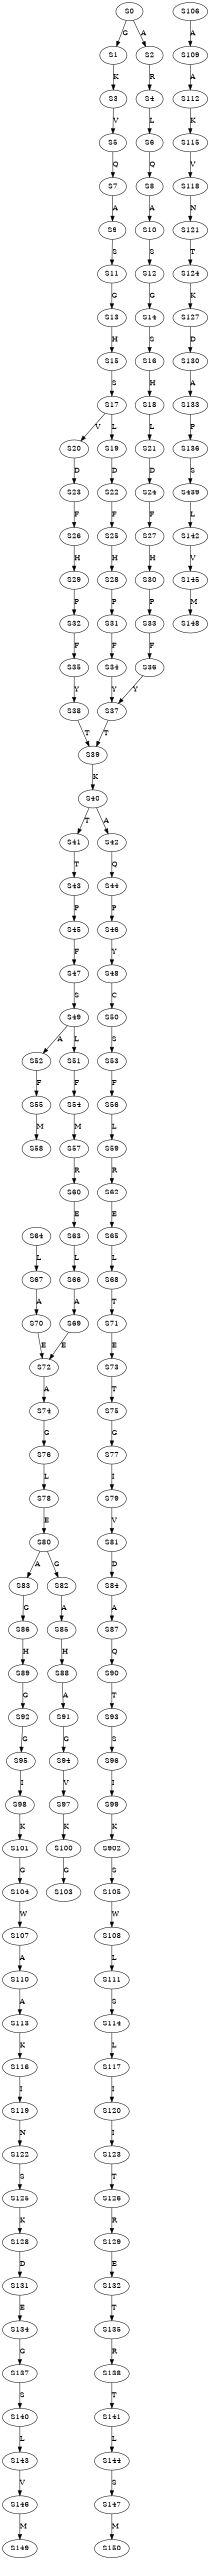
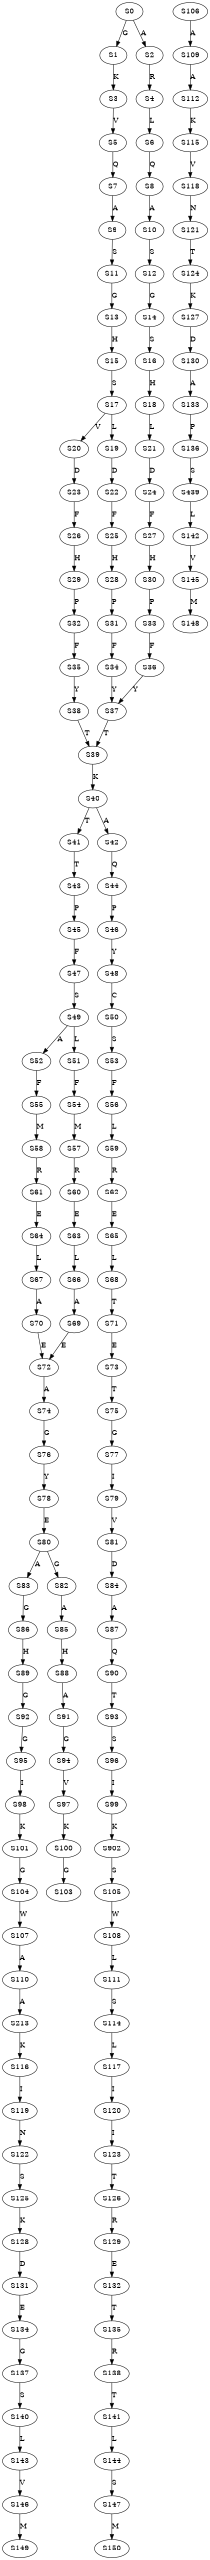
none -> (36, 1193)
(47, 1477) -> (47, 1477)
(20, 2024) -> (20, 2024)
